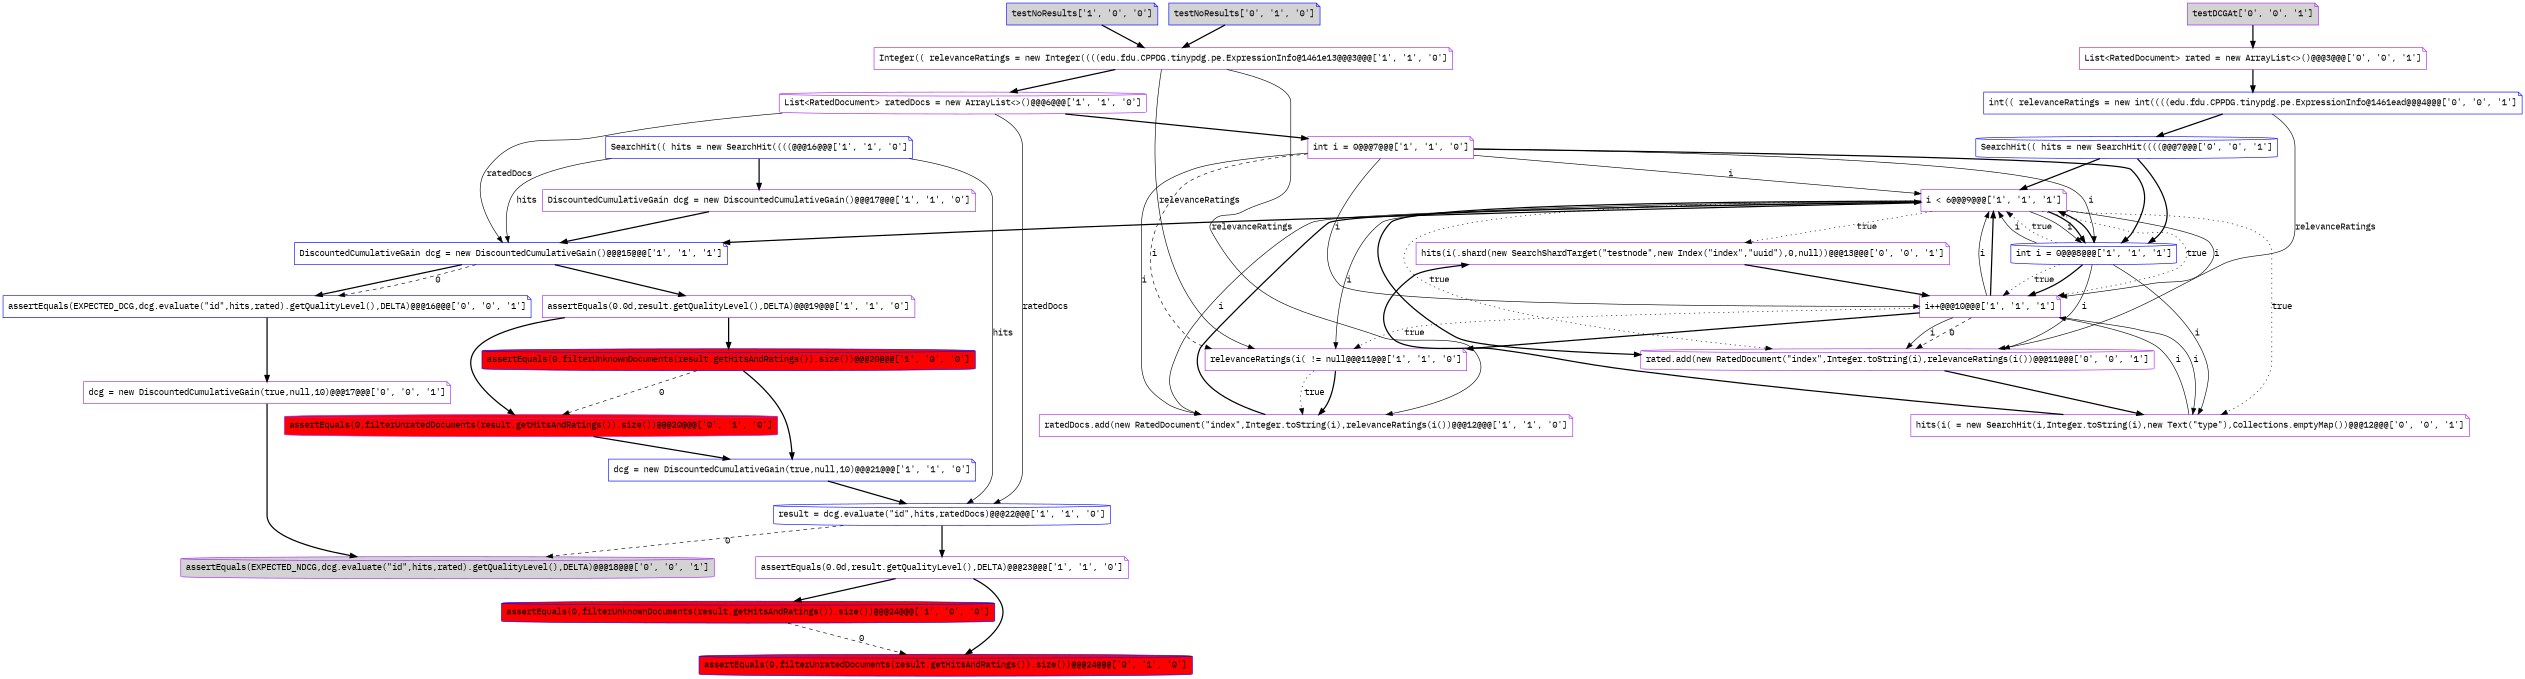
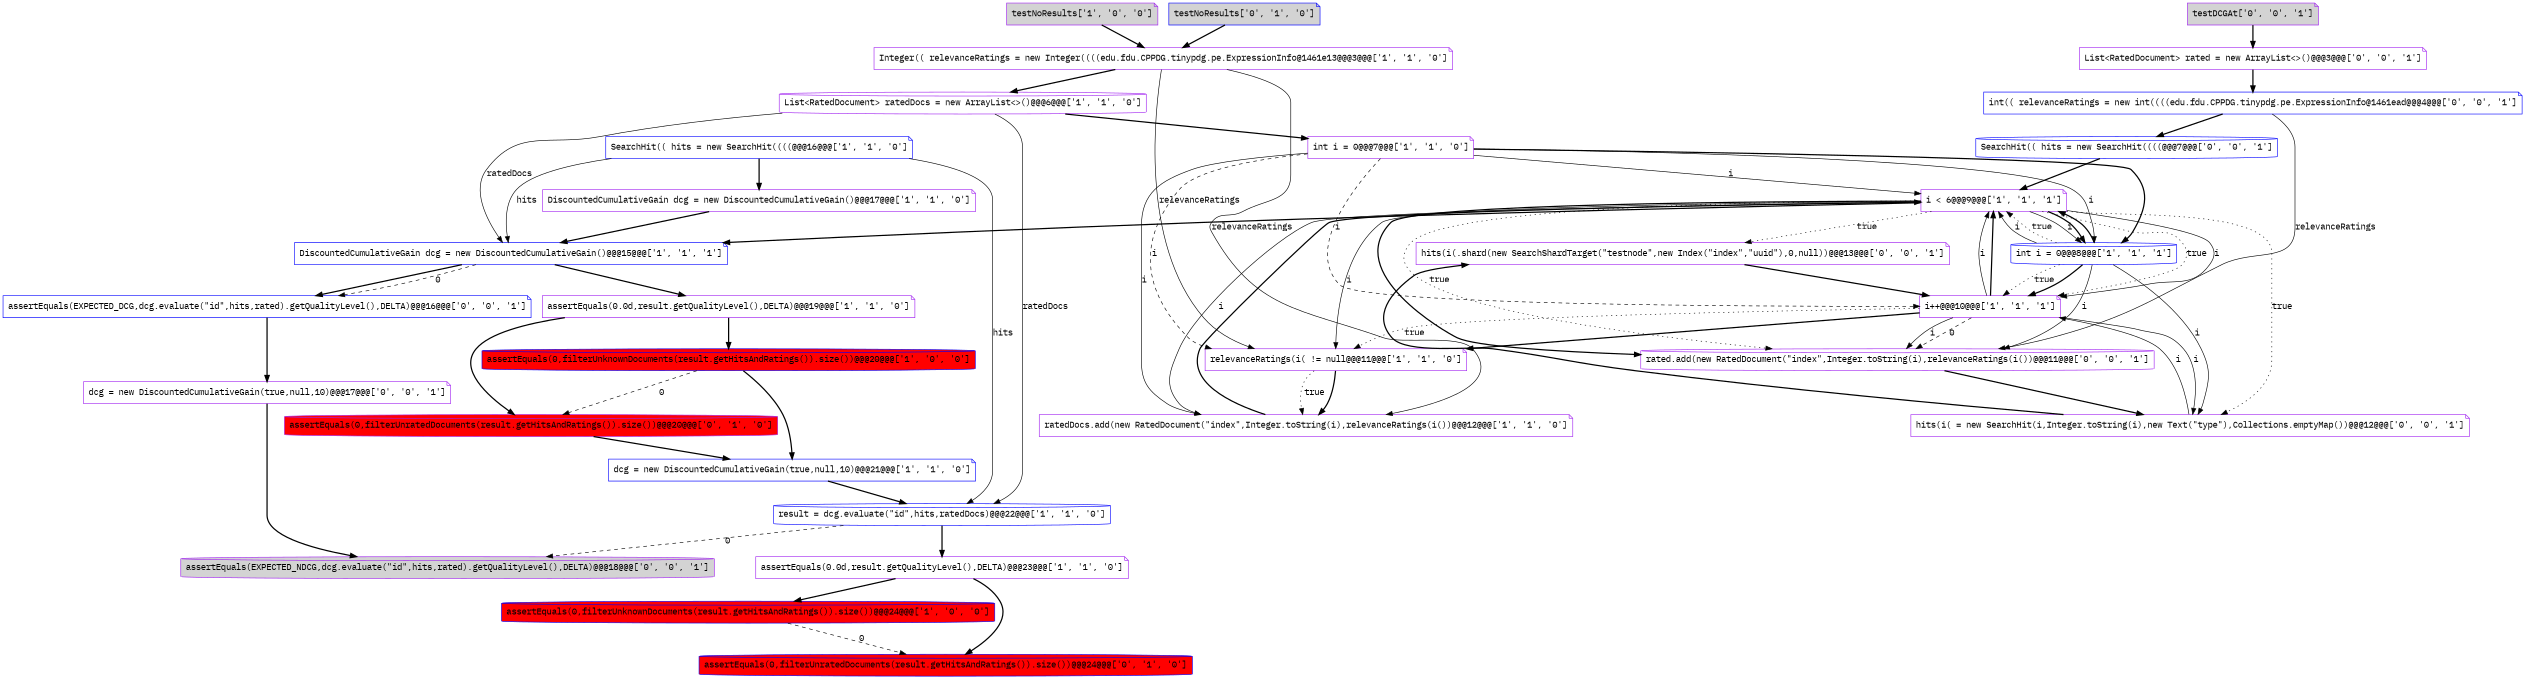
(1082, 14) -> (1082, 14)
(2163, 197) -> none
(1553, 303) -> (1553, 303)
